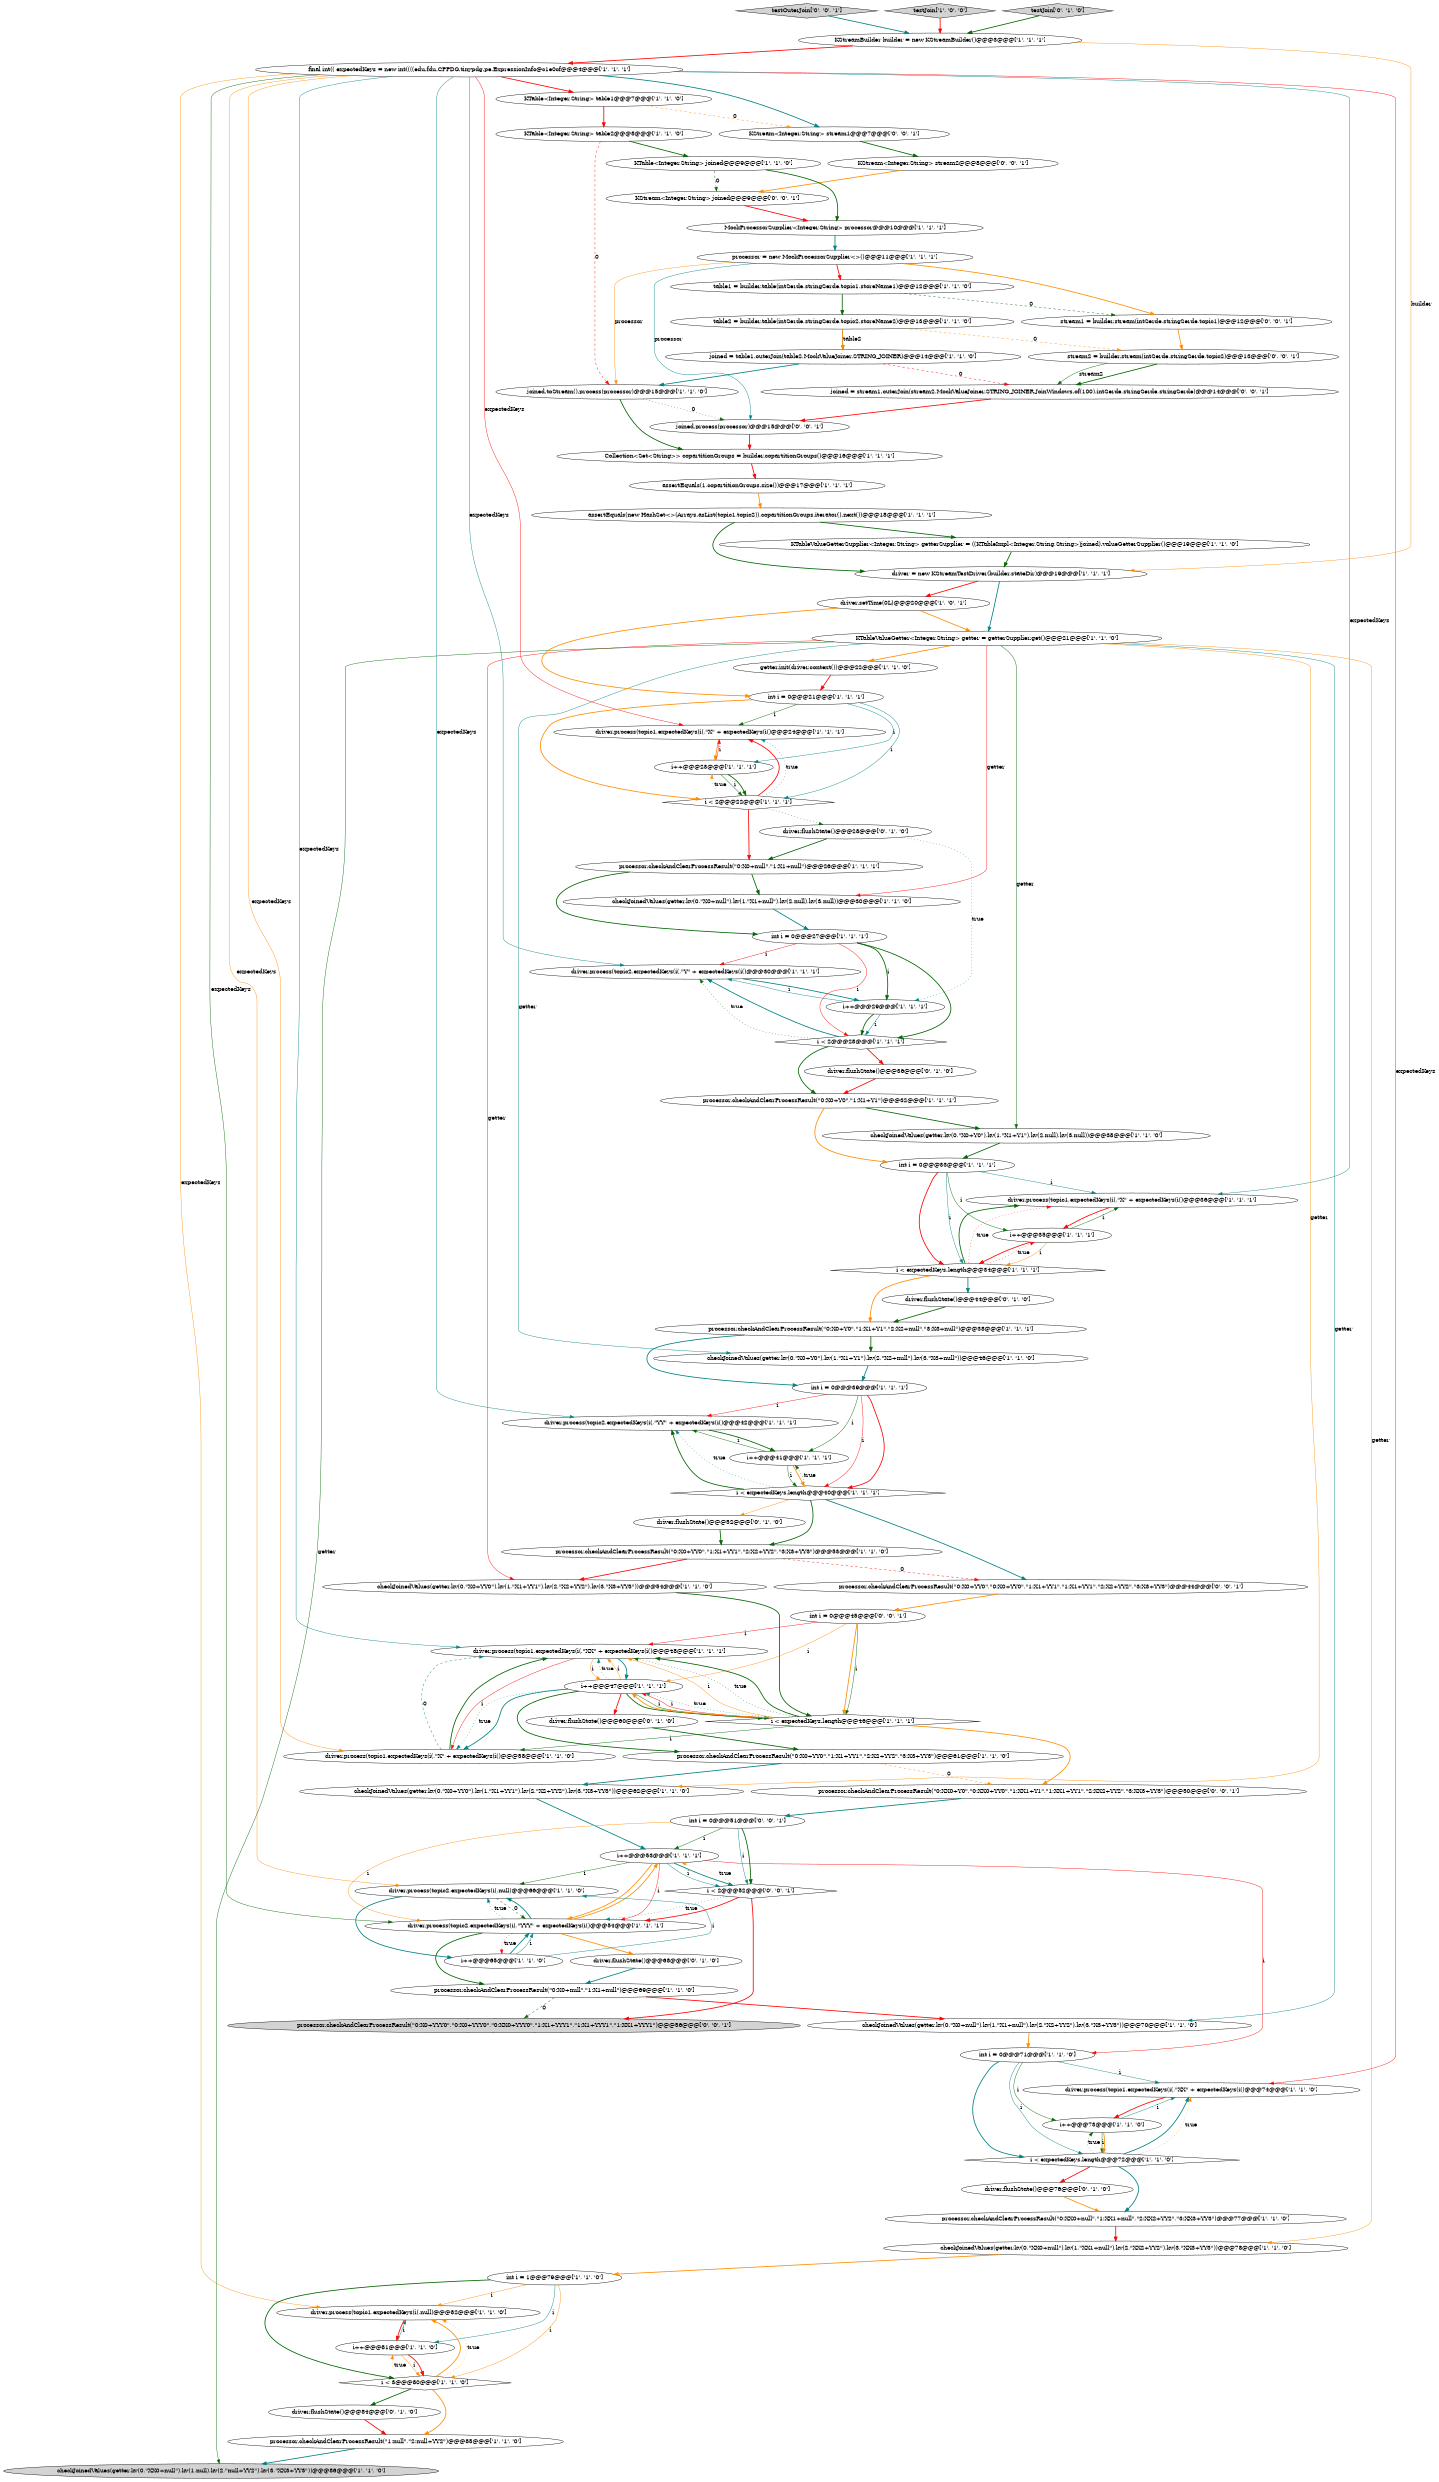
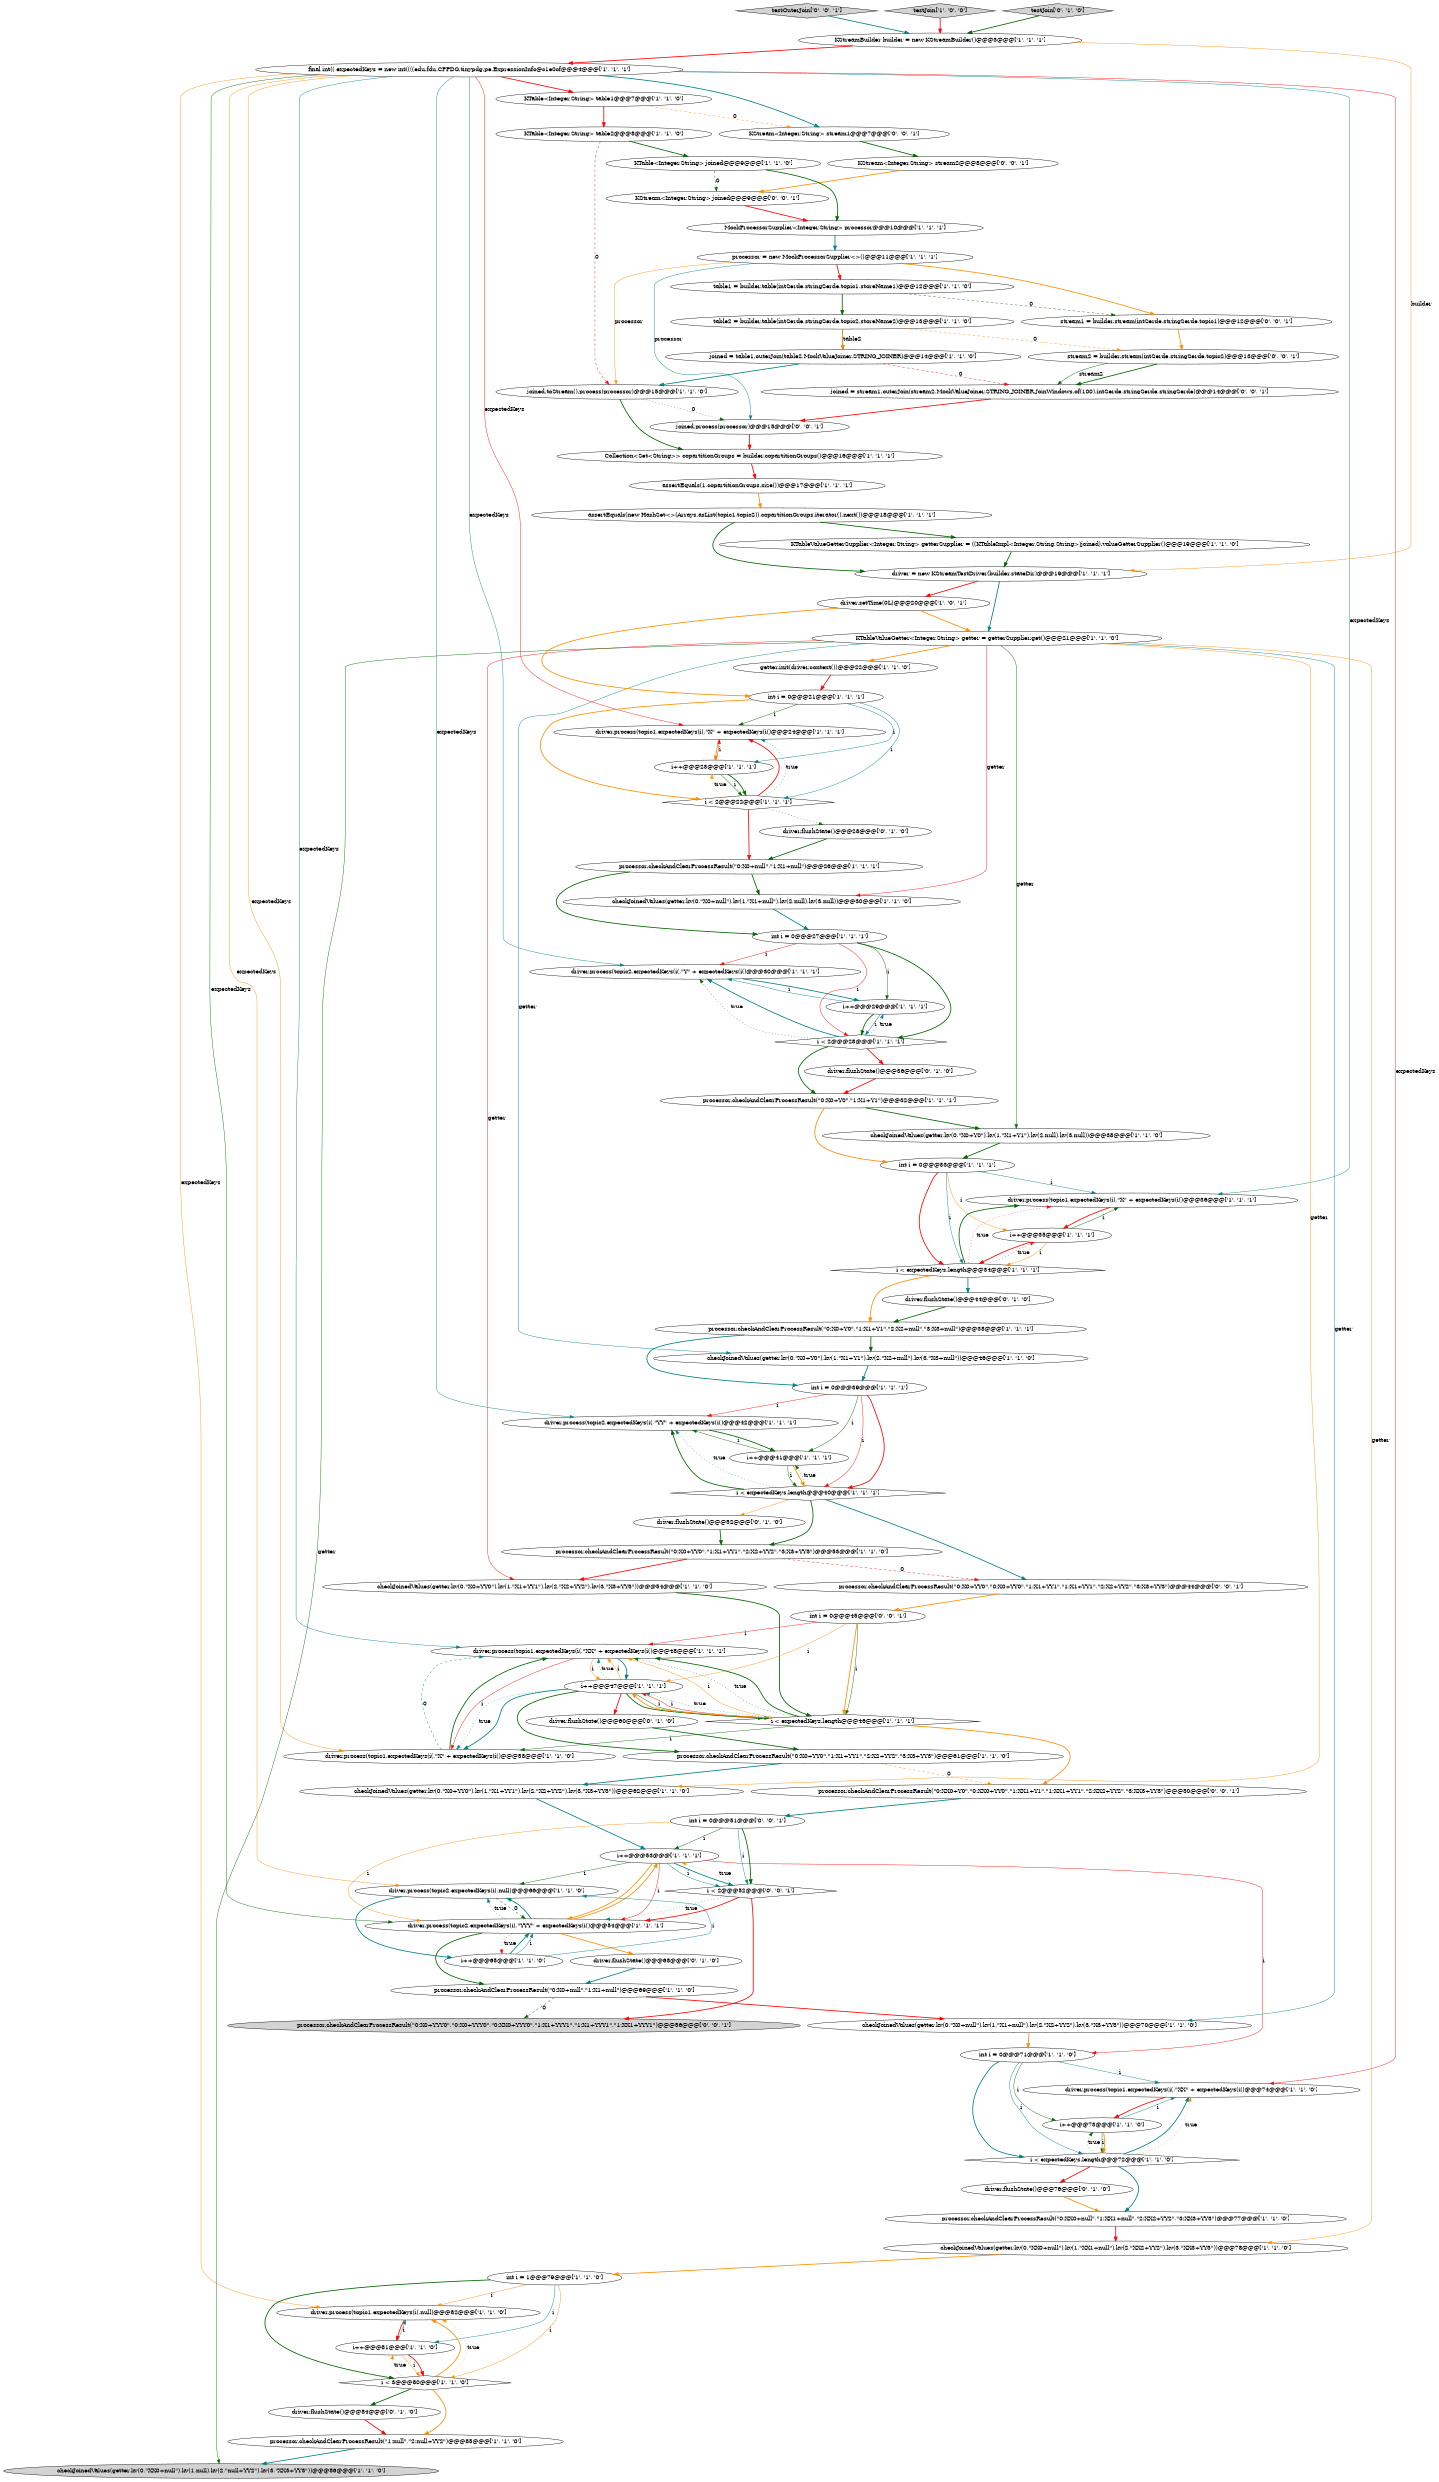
(972, 910) -> (876, 1027)
(884, 962) -> (884, 962)
(964, 1211) -> (964, 1211)
